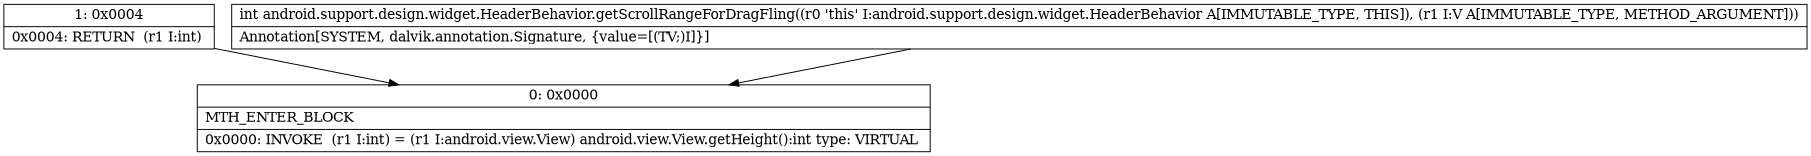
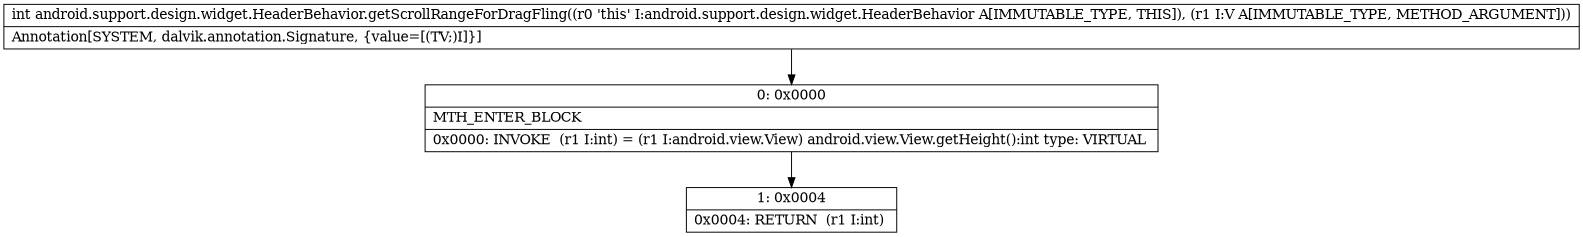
(302, 66) -> (792, 165)
